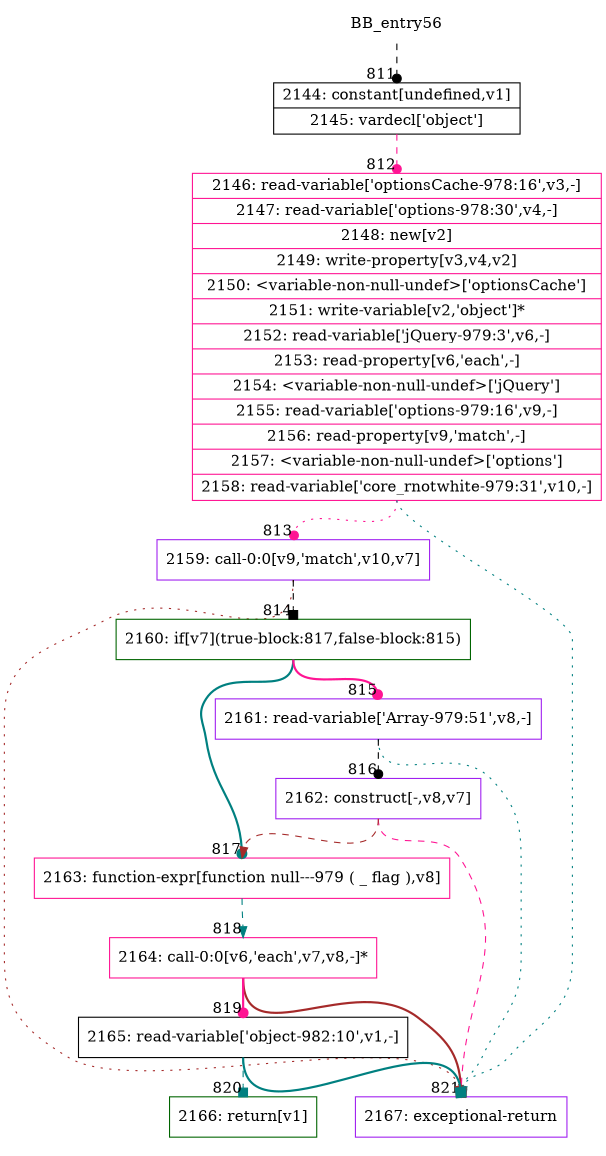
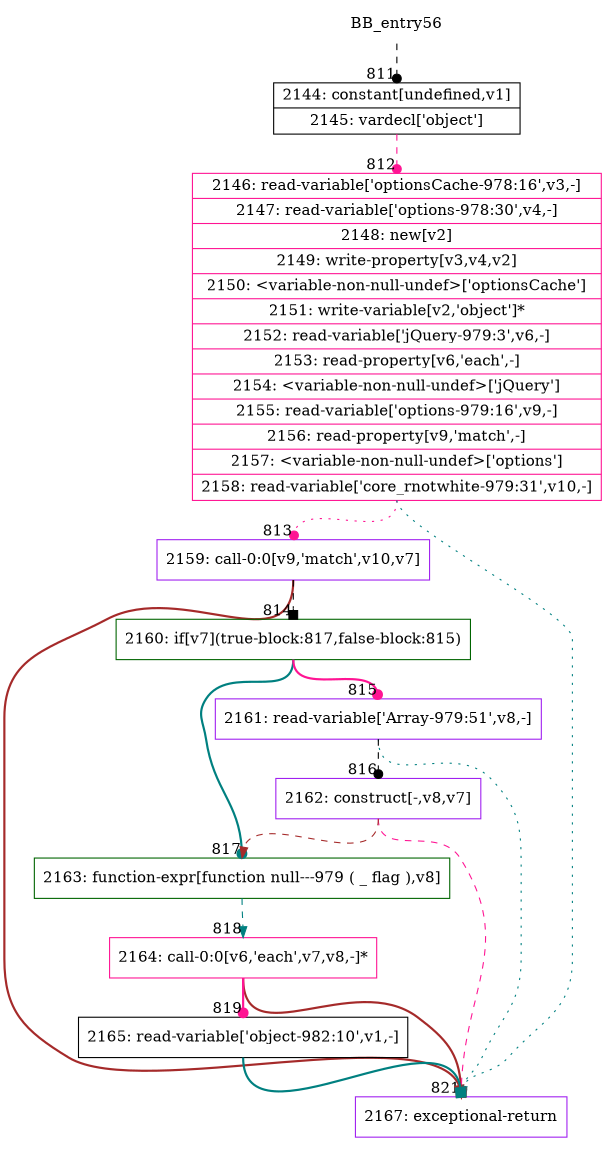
(242, 878) -> (242, 878)
(4, 918) -> (4, 918)
(243, 1117) -> none
